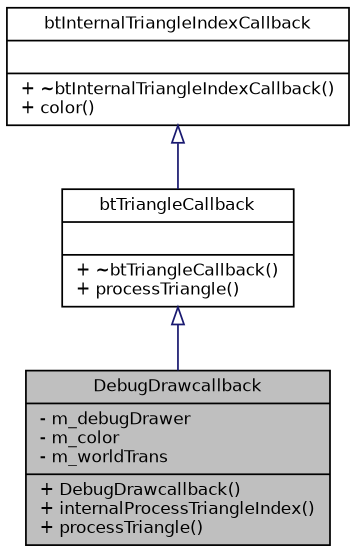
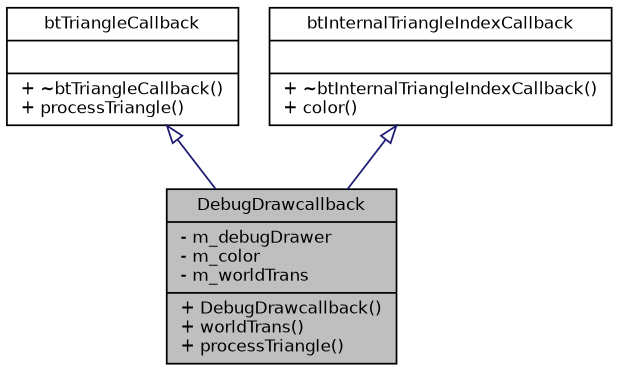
(178, 166) -> (367, 164)
(178, 509) -> (243, 327)
